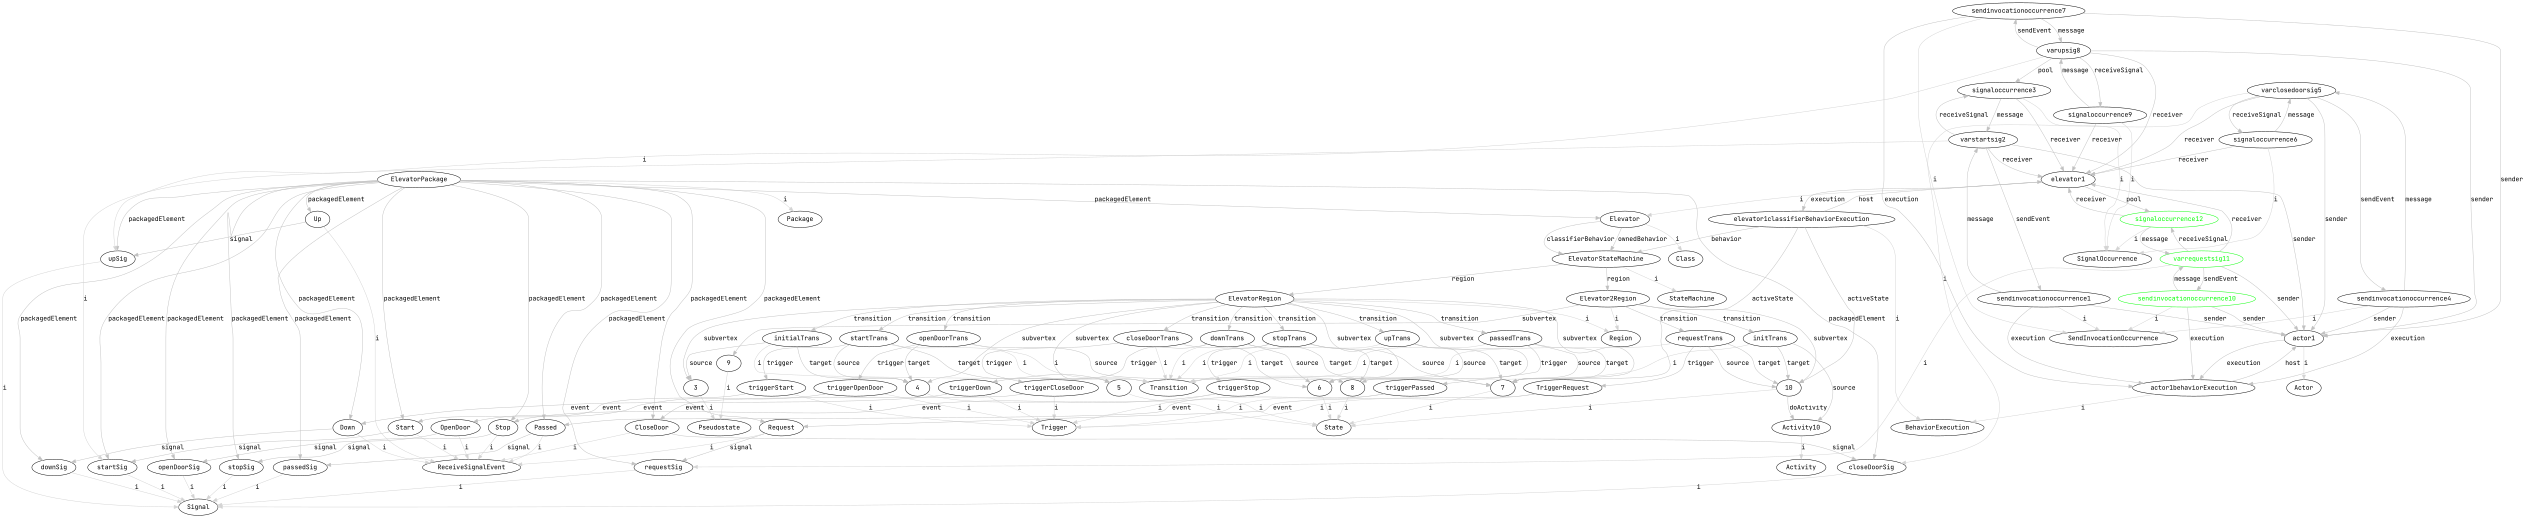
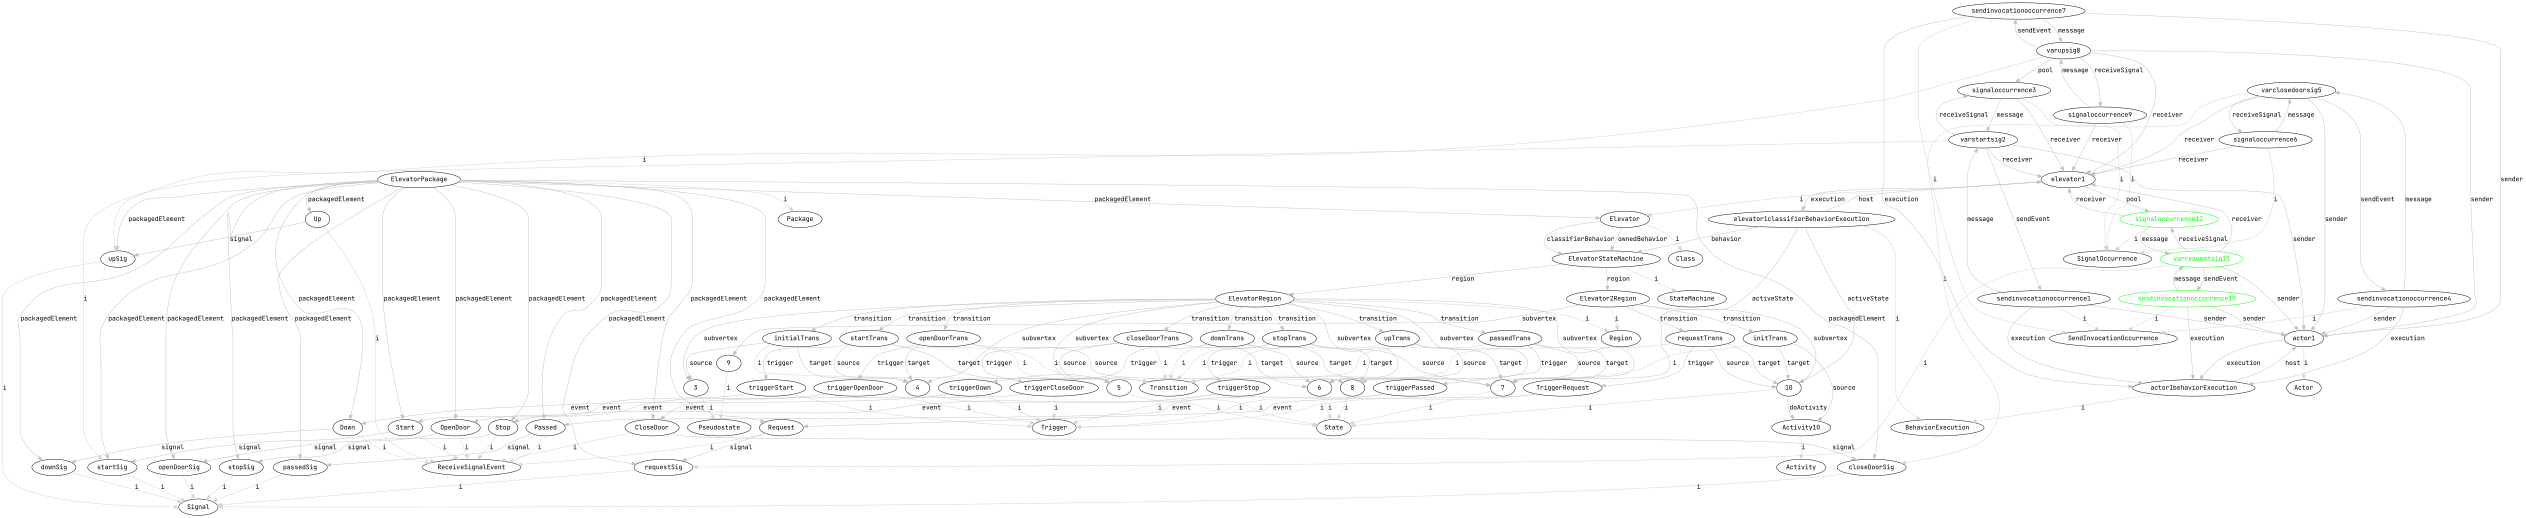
none -> (456, 297)
none -> (1062, 357)
